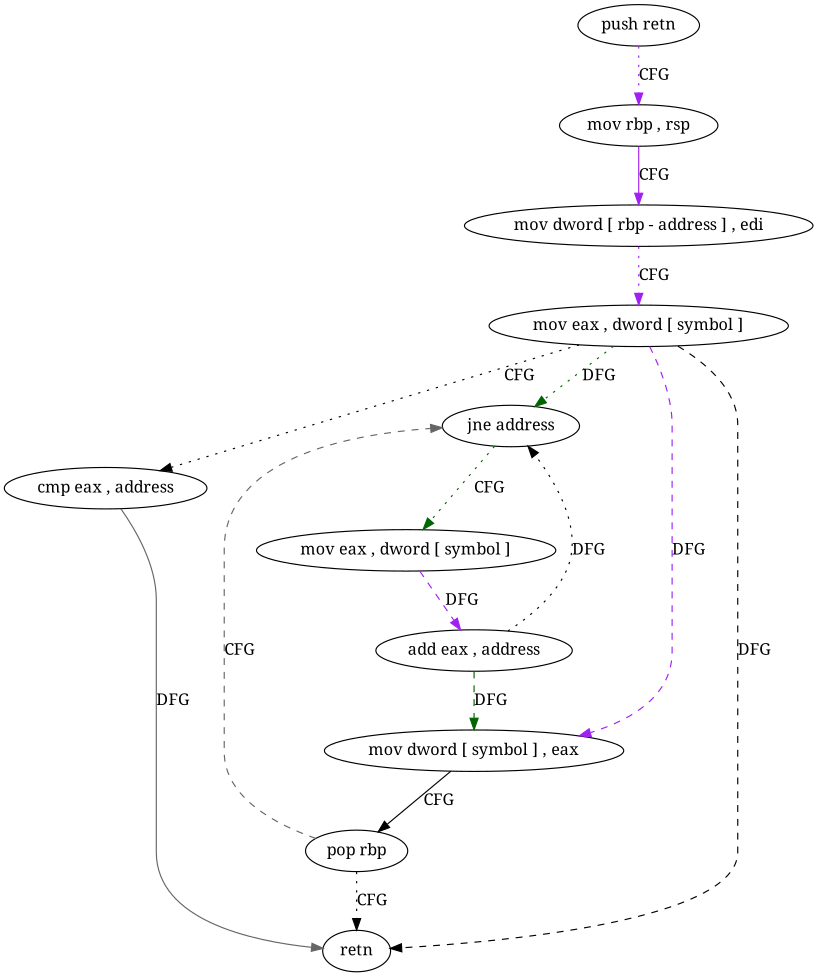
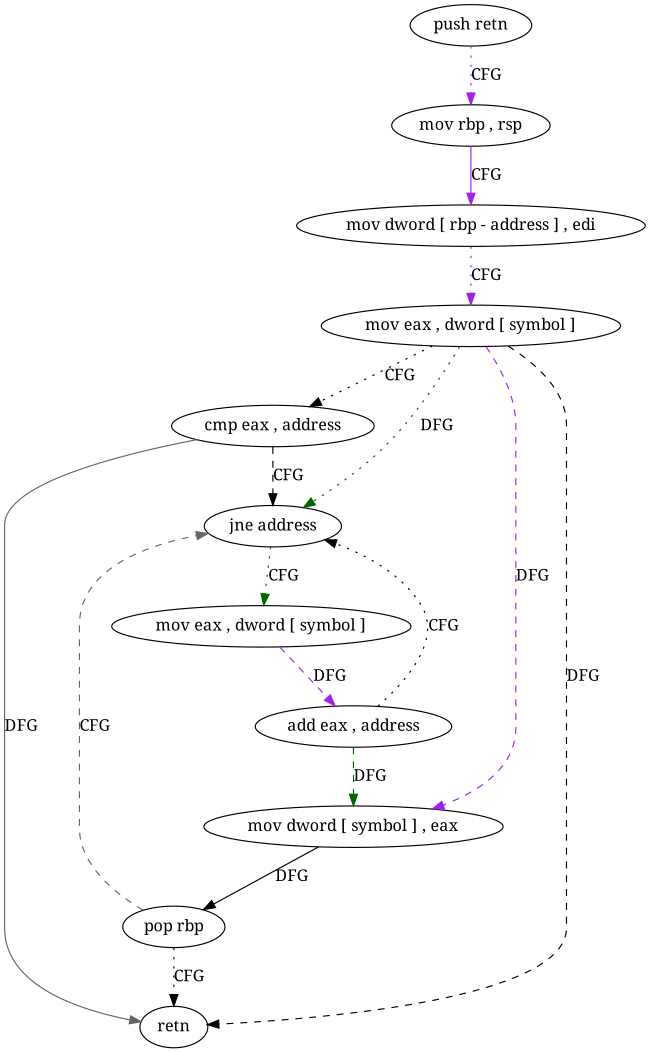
none -> (273, 470)
(589, 550) -> (444, 626)
(439, 801) -> (292, 877)
